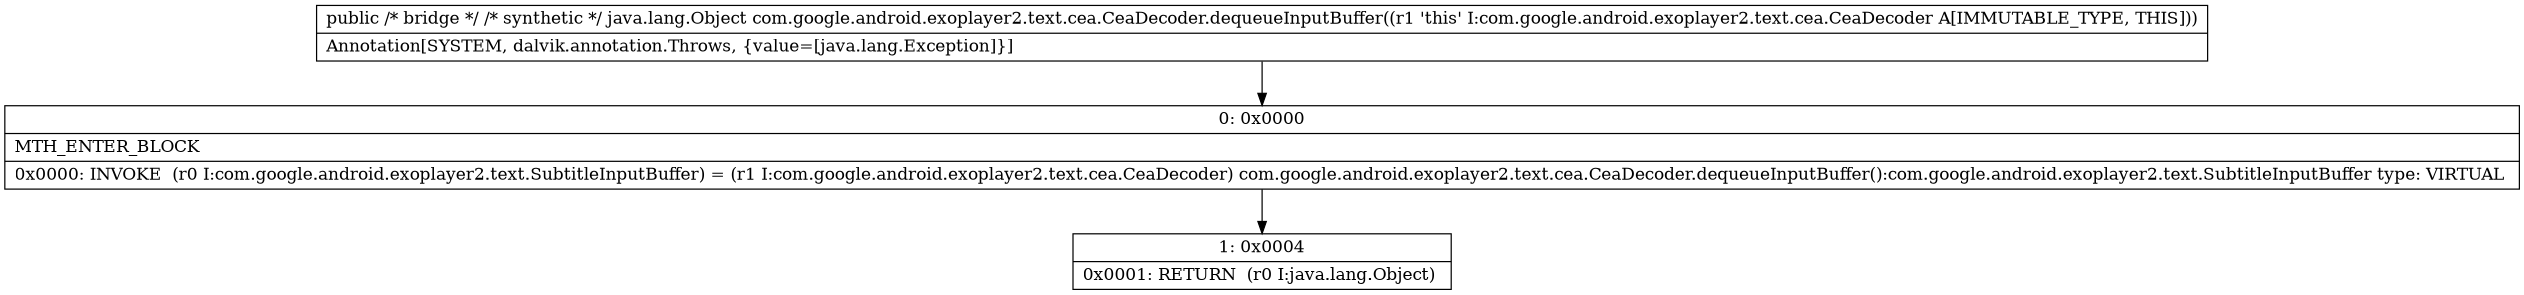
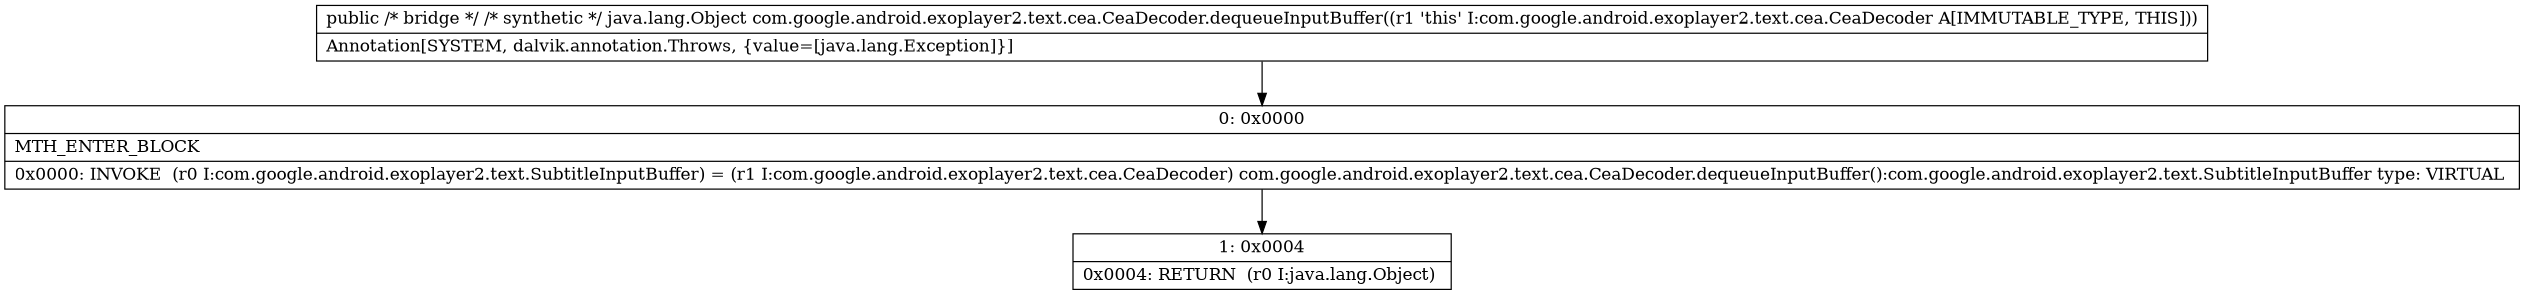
(1262, 275) -> (1262, 275)
